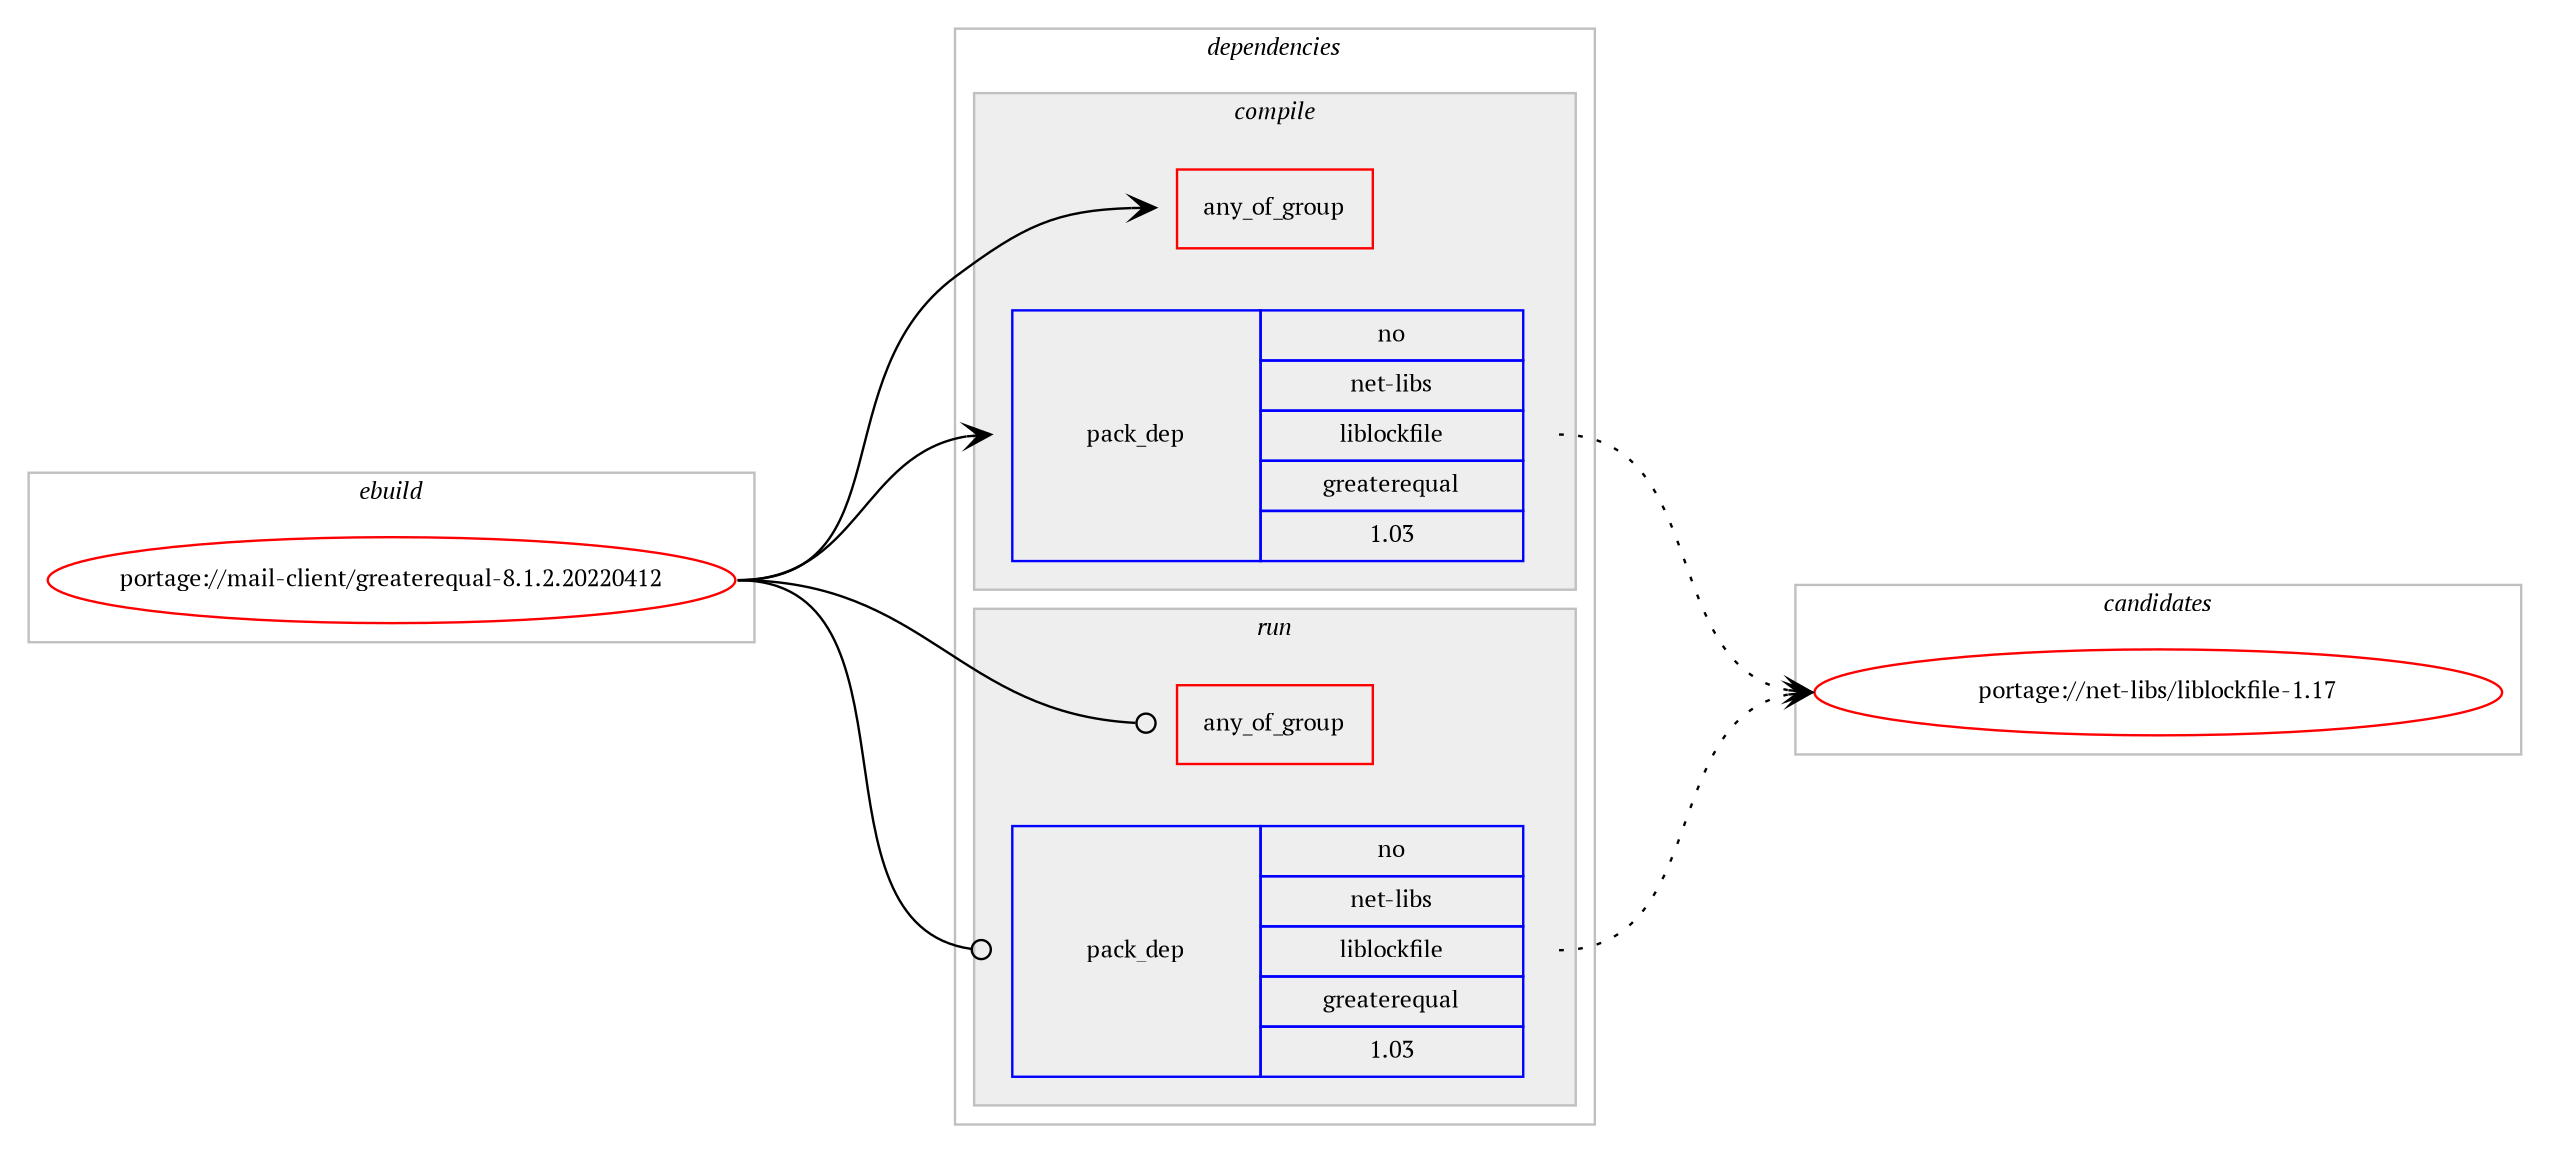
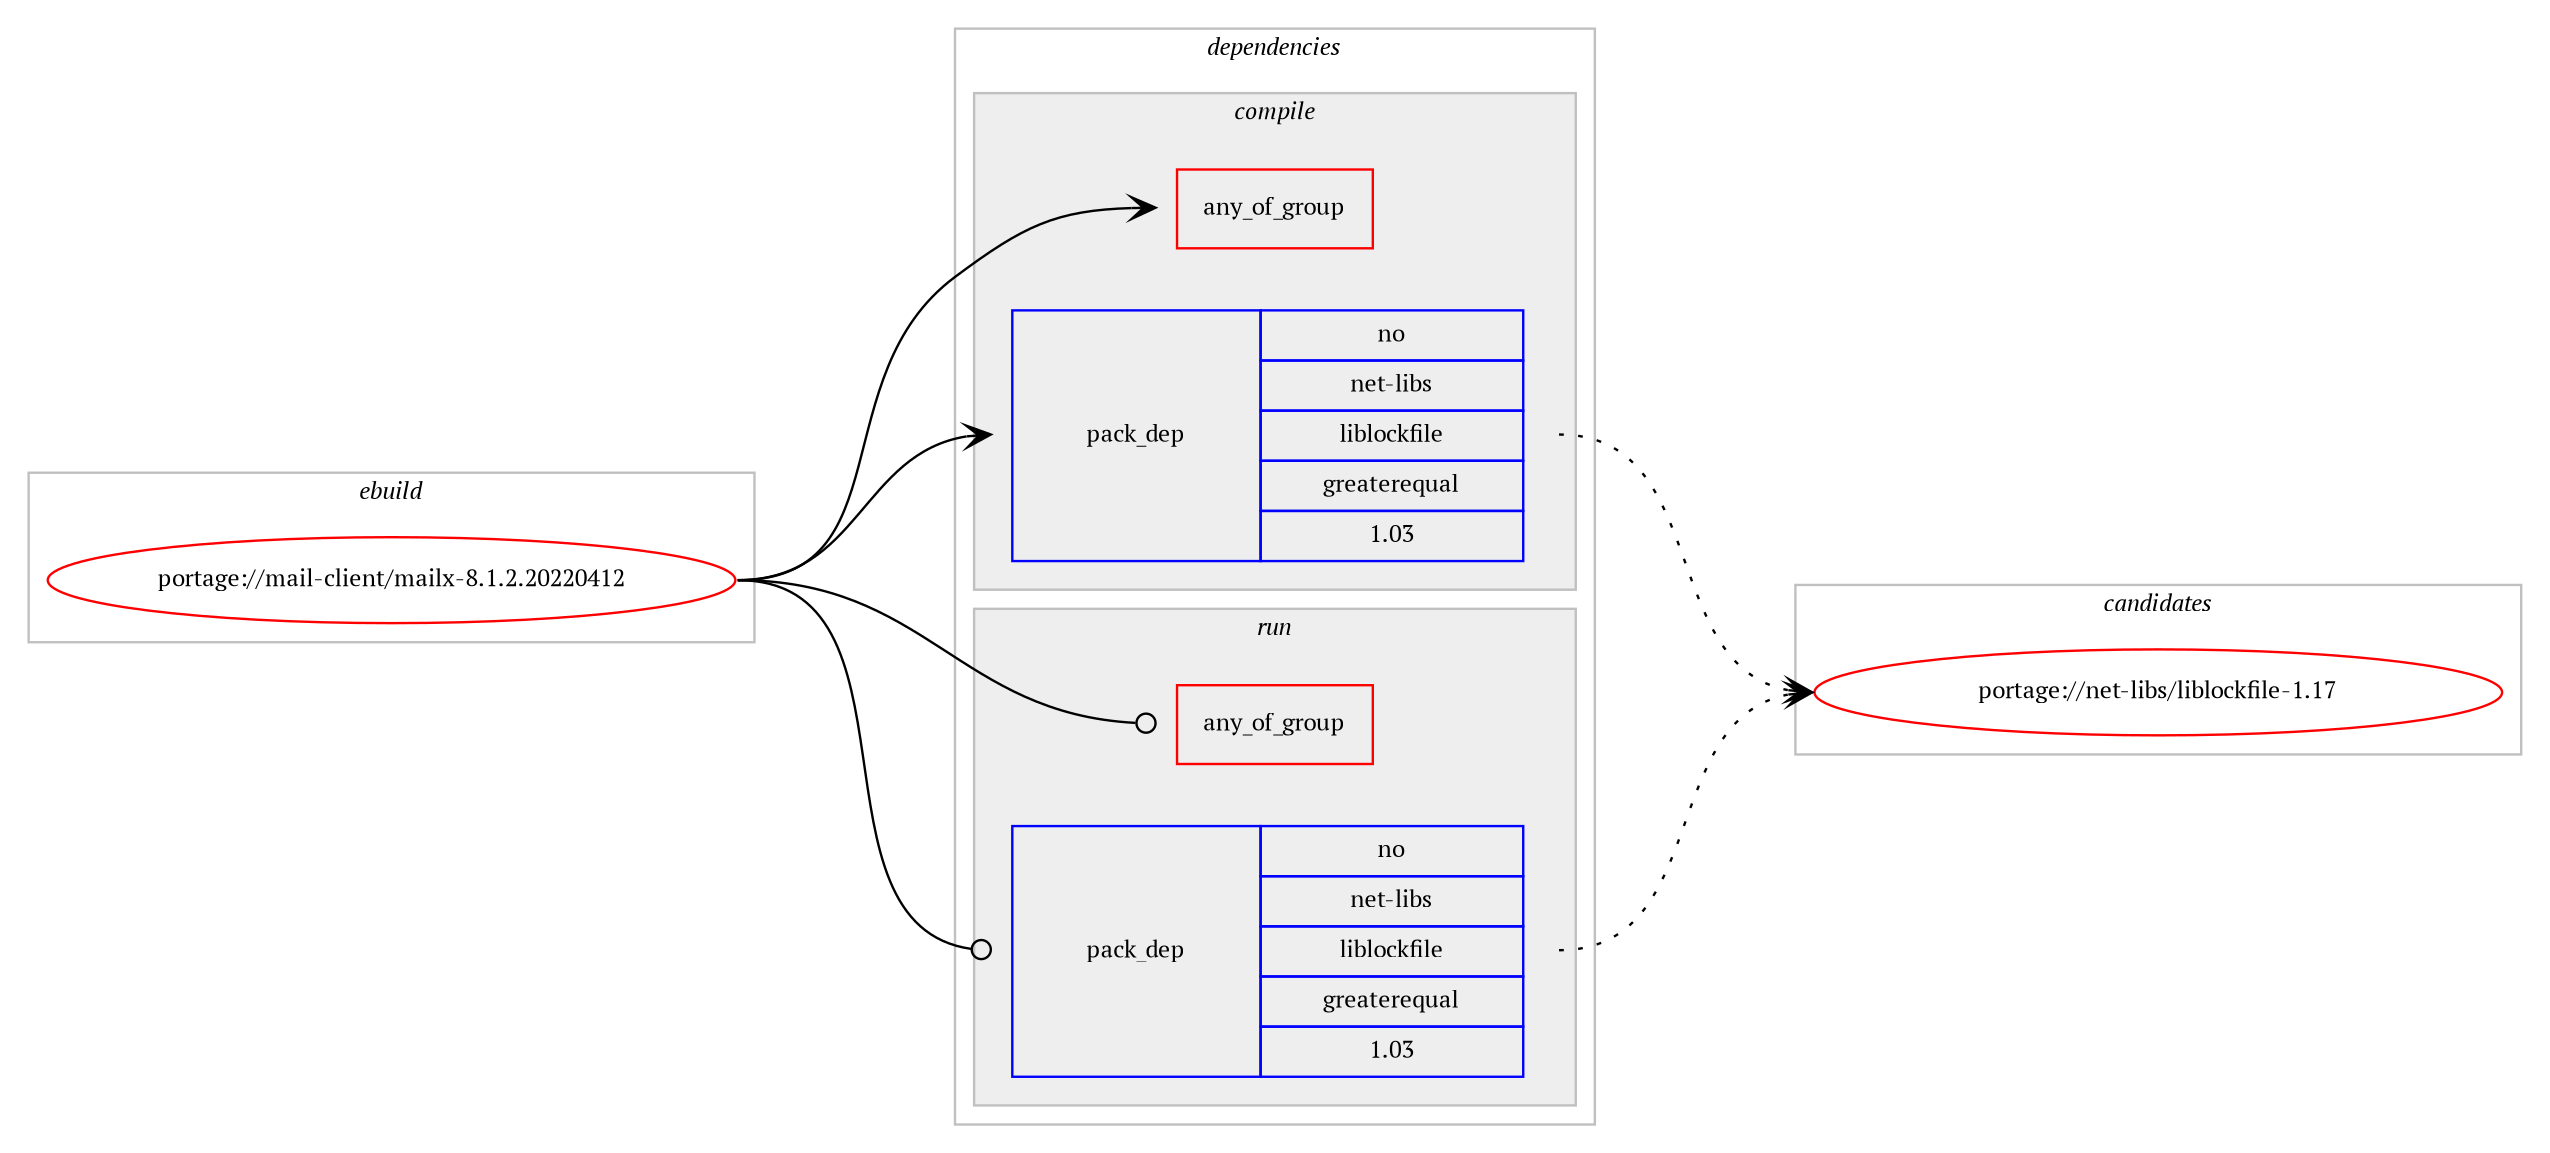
(392, 580) -> (392, 580)
